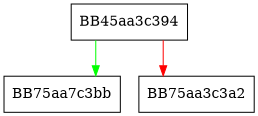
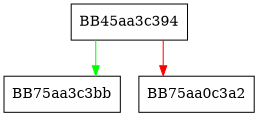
(62, 94) -> (62, 94)
(197, 94) -> (197, 94)
